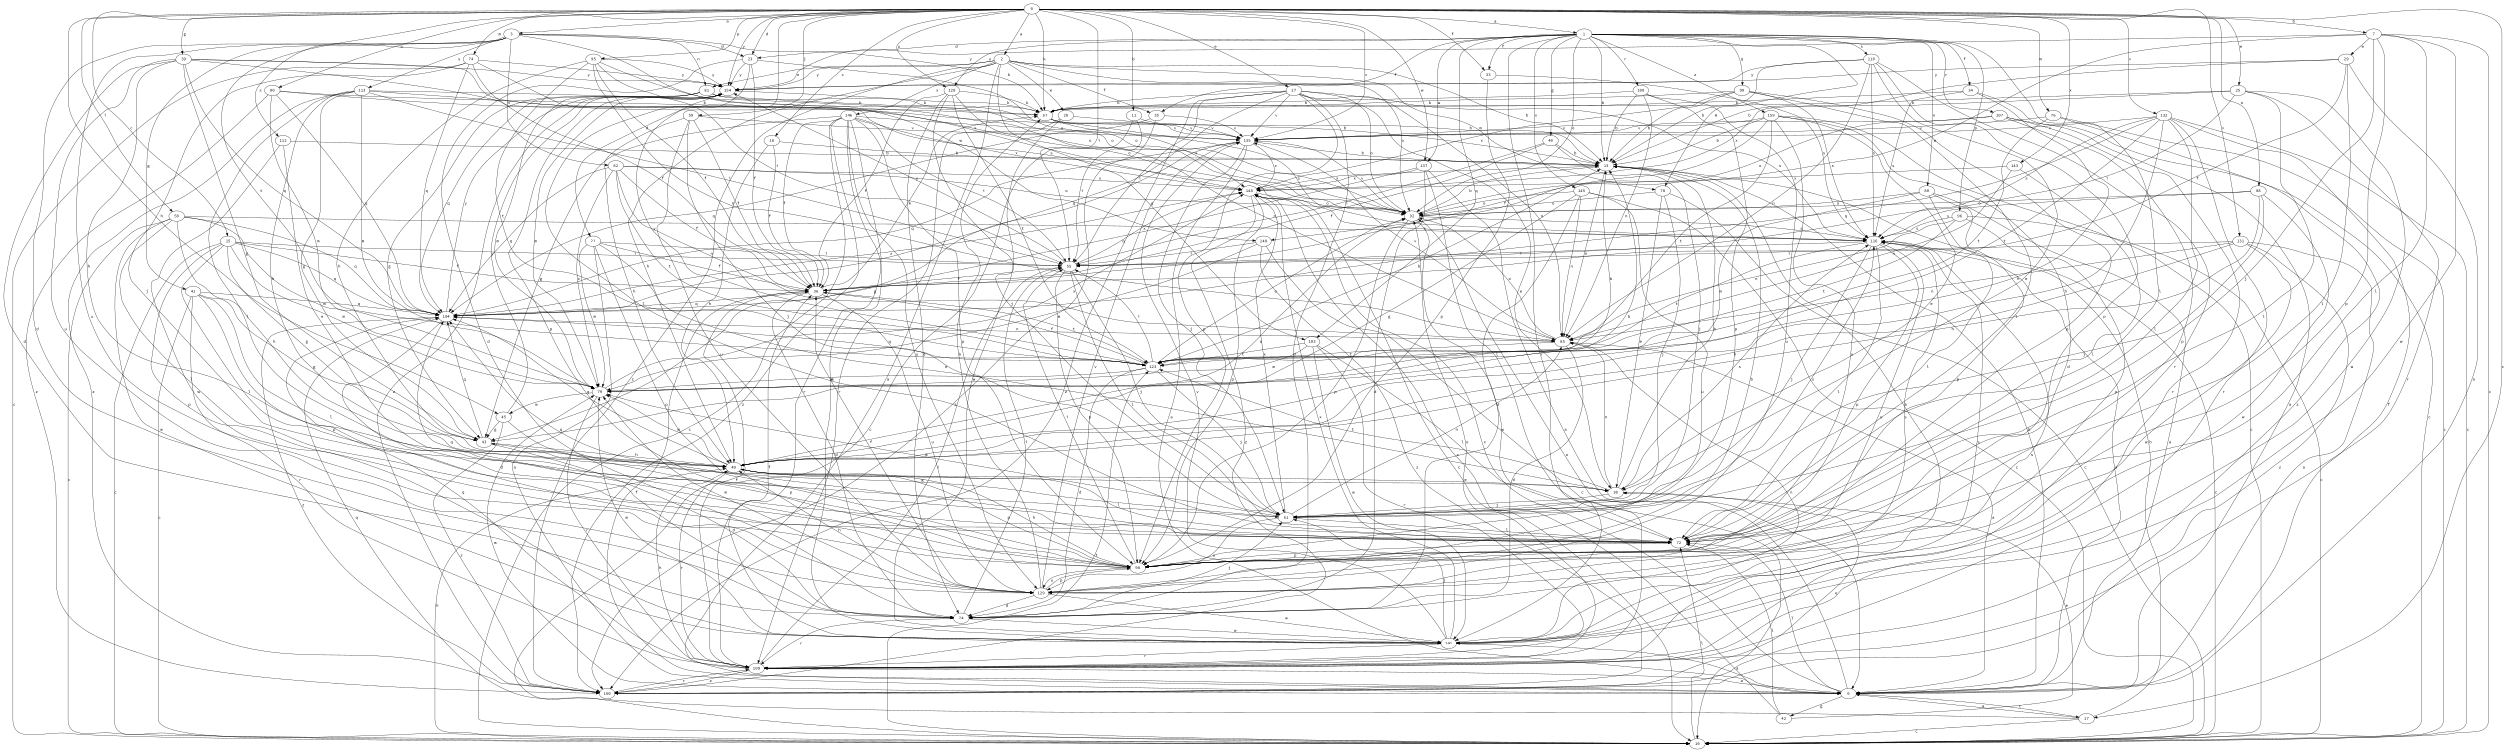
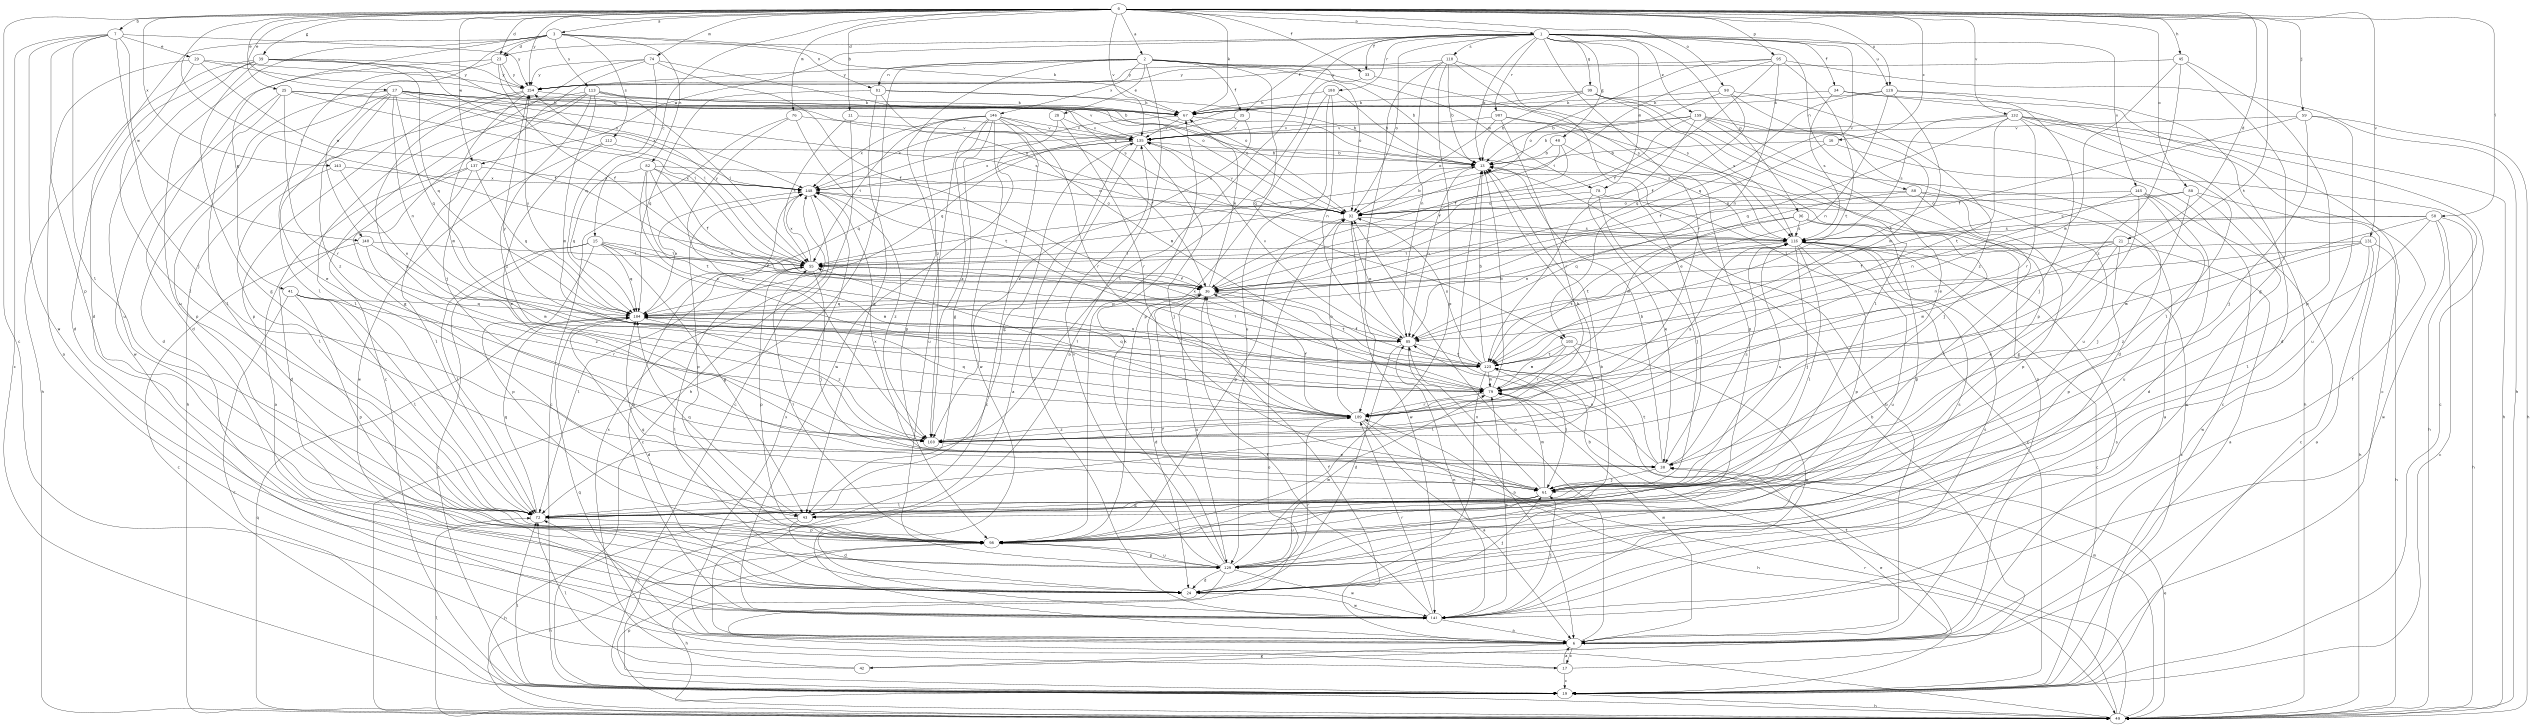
(2000, 116) -> (1499, 116)
(329, 380) -> none
(551, 398) -> (1884, 278)
(1940, 484) -> (1358, 427)
